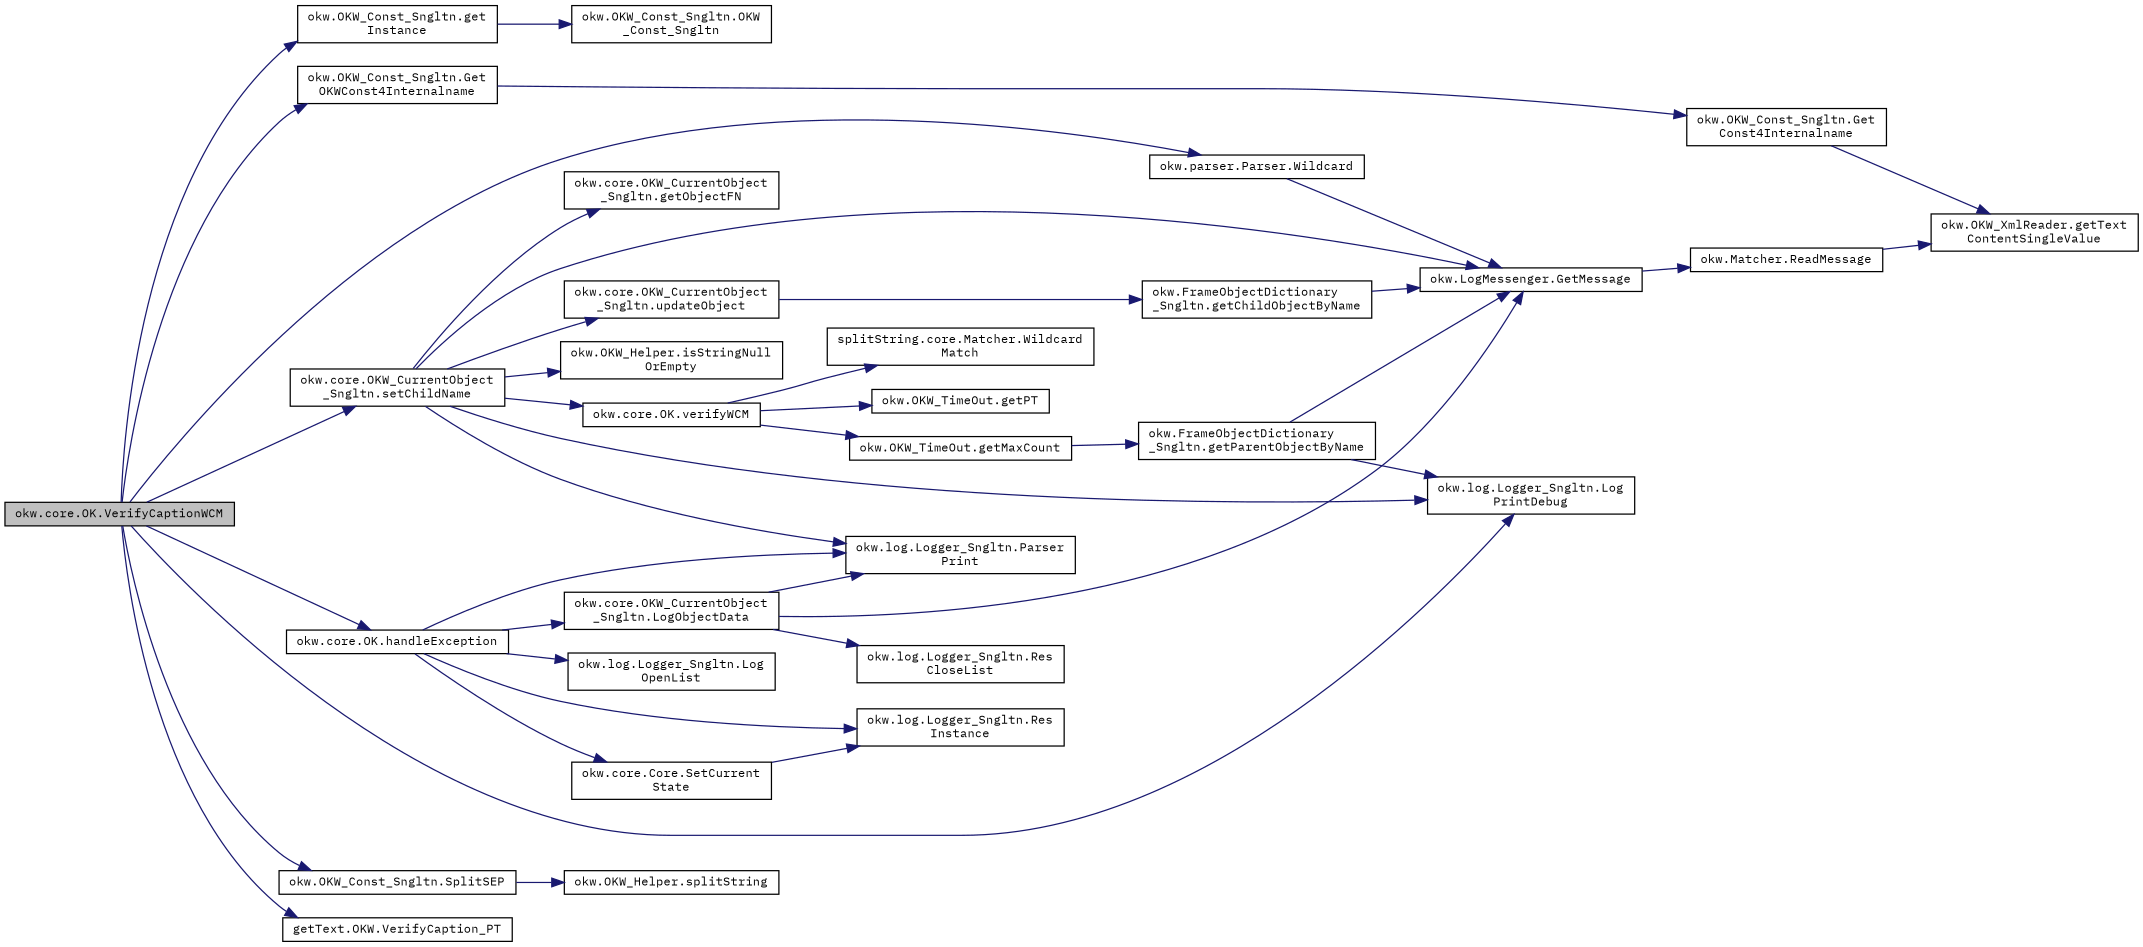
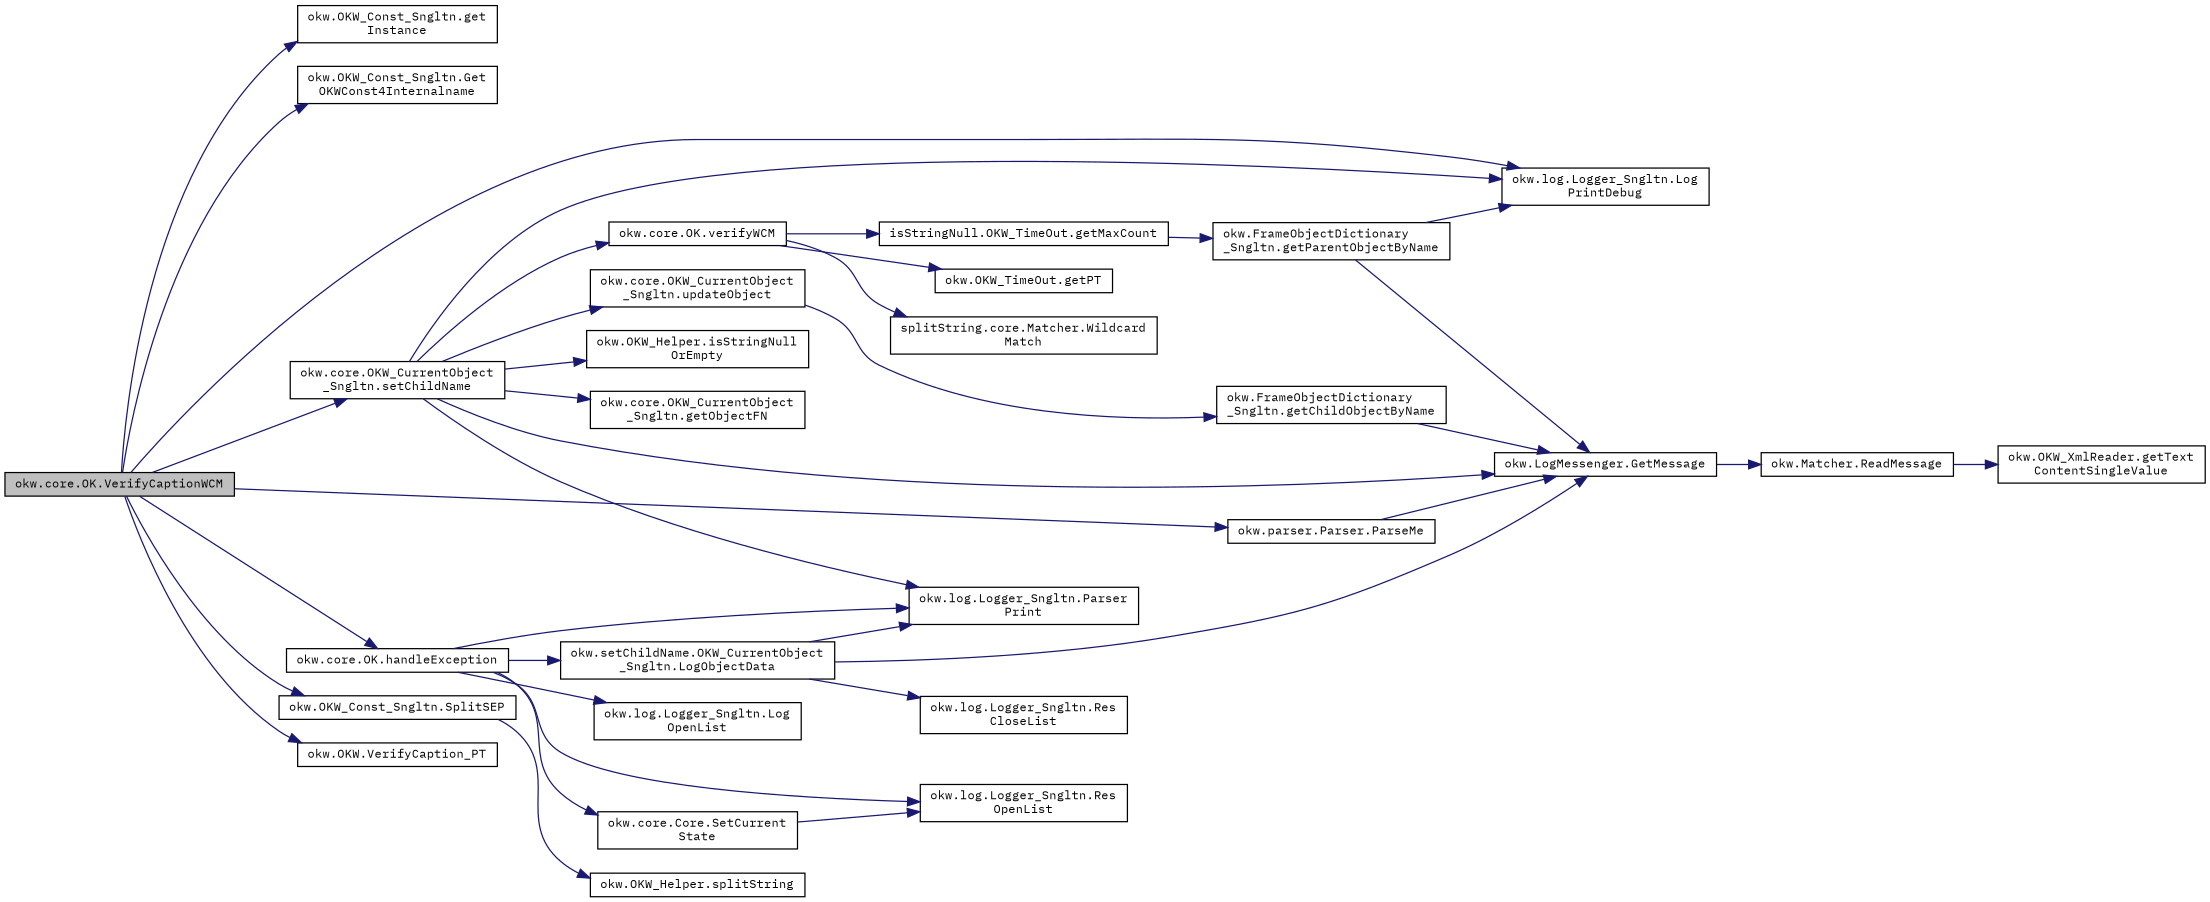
(672, 24) -> none
(1787, 127) -> none
(1257, 167) -> (1331, 531)
(961, 448) -> (1024, 234)
(672, 611) -> (698, 660)
(961, 727) -> (1024, 803)
(398, 930) -> (398, 755)
